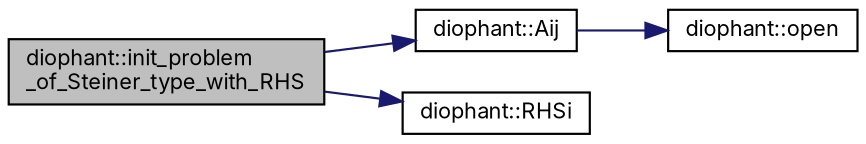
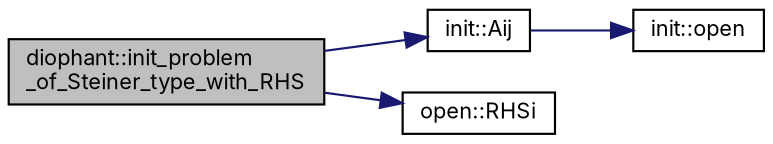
(496, 30) -> (479, 30)
(763, 30) -> (699, 30)
(496, 113) -> (479, 113)
